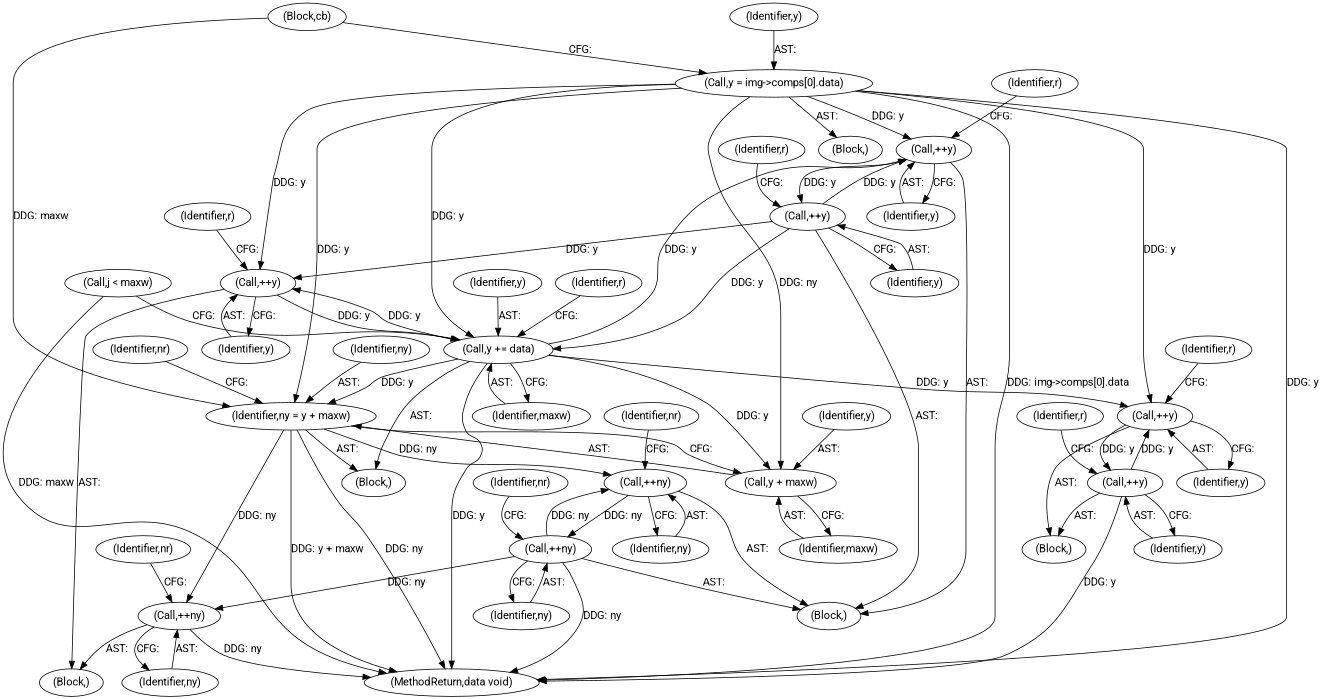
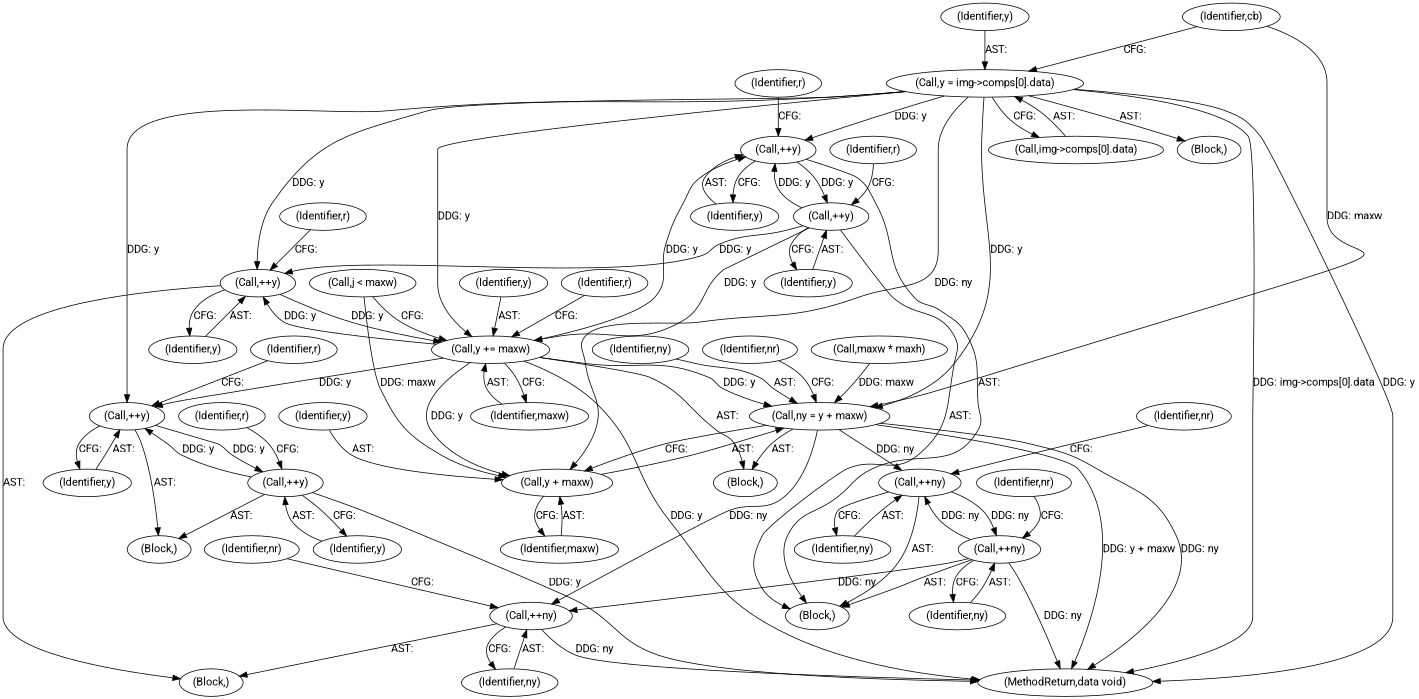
(307, 17) -> (1231, 17)
none -> (1076, 150)
(498, 350) -> (491, 350)
none -> (879, 350)
(291, 416) -> (820, 416)
(103, 525) -> (395, 415)
